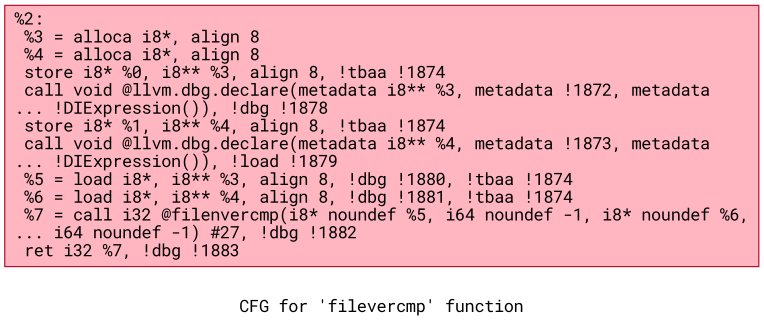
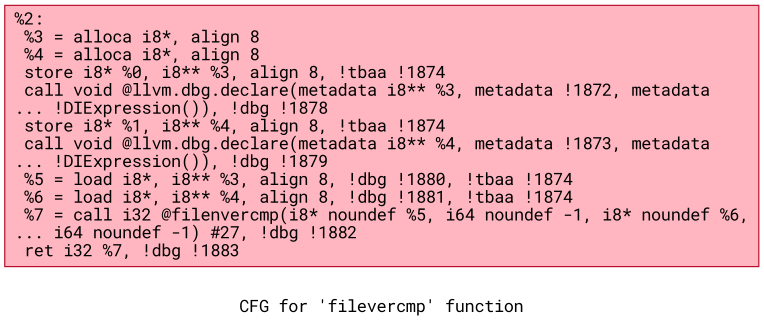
(176, 162) -> (172, 162)
